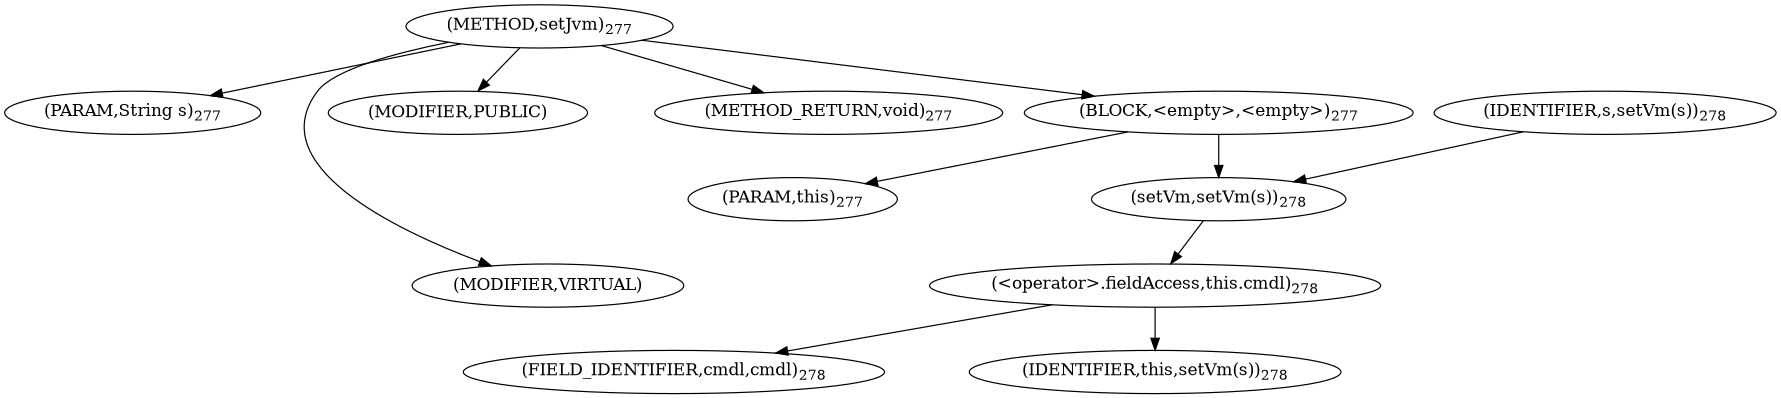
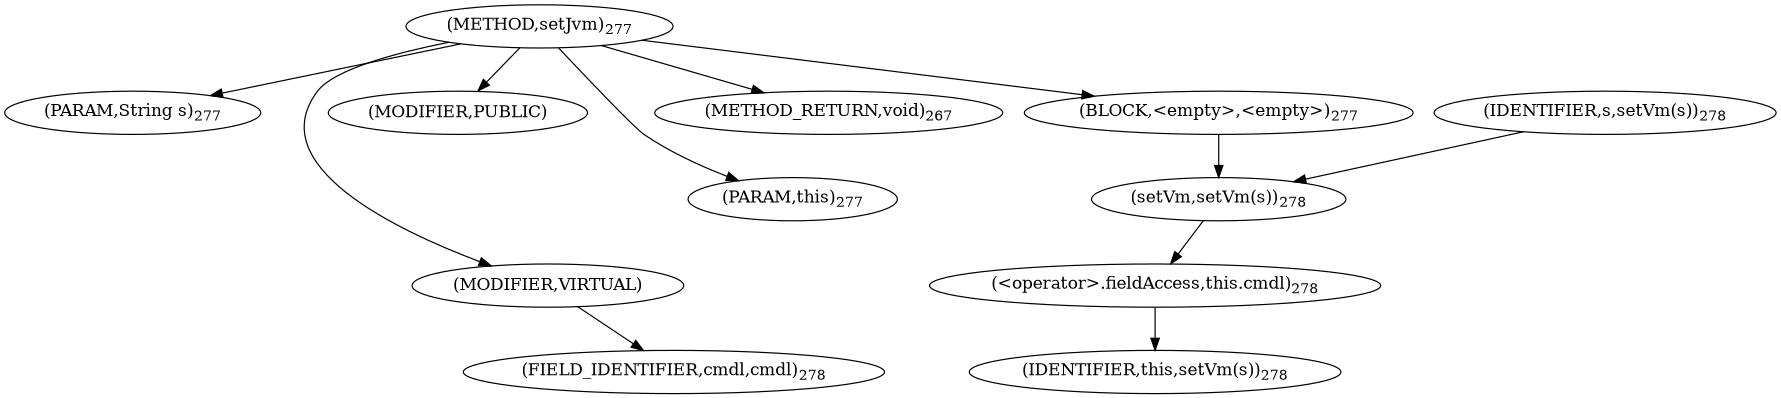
(939, 111) -> (939, 111)
(1003, 157) -> (633, 125)
(920, 328) -> (605, 325)
